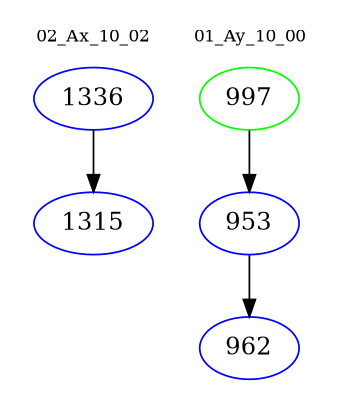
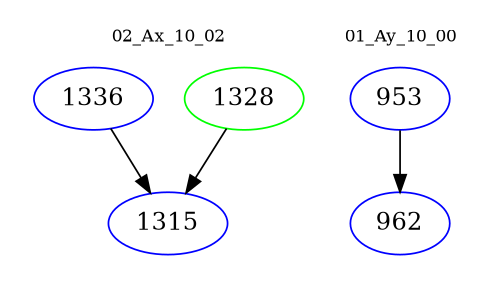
none -> (244, 99)
(249, 99) -> none
